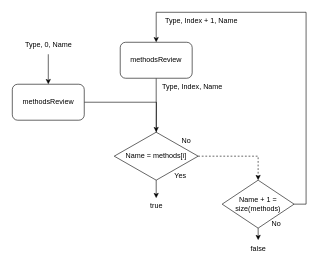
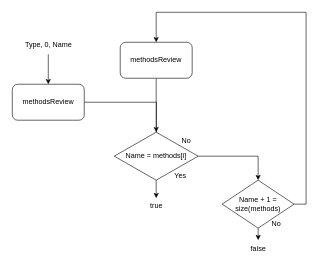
(201, 21) -> none
(192, 87) -> none
(238, 156) -> (238, 156)
